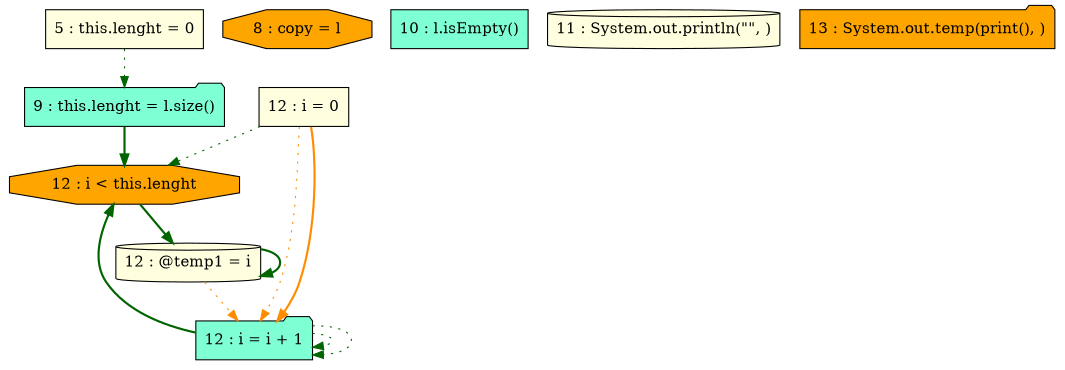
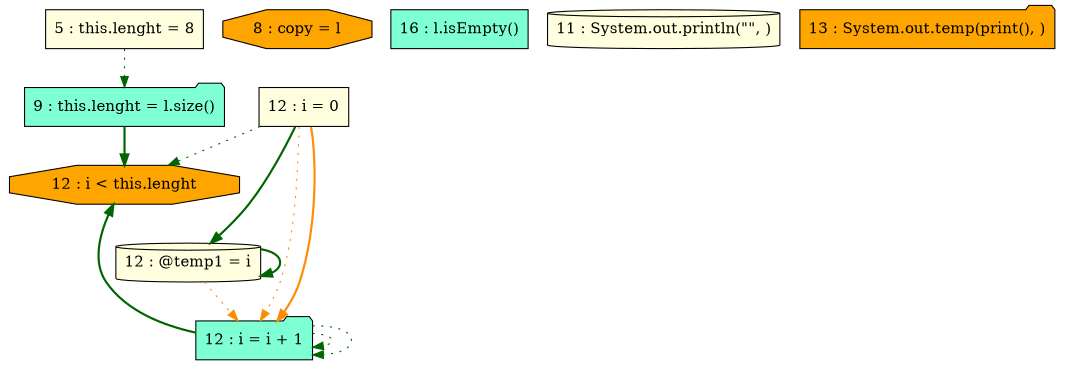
(125, 29) -> (125, 29)
(459, 29) -> (459, 29)
(153, 220) -> (263, 185)
